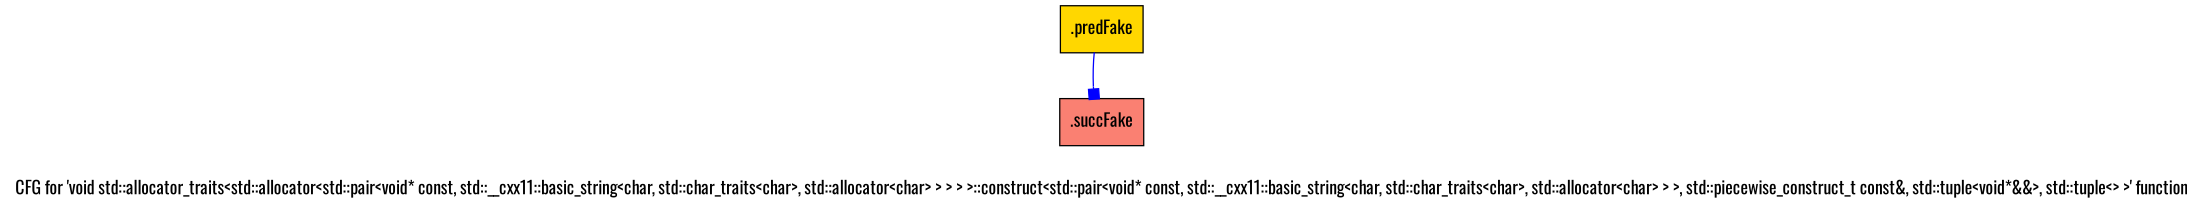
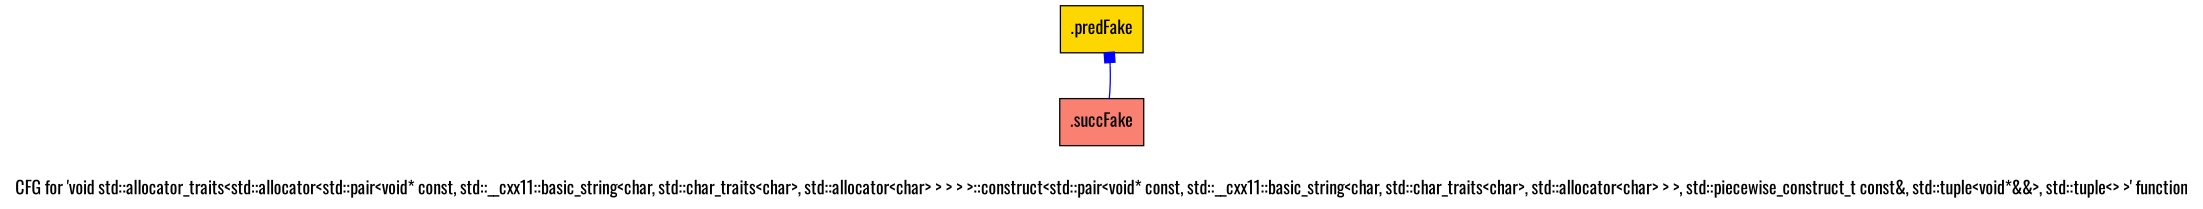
(1093, 69) -> (1110, 82)
